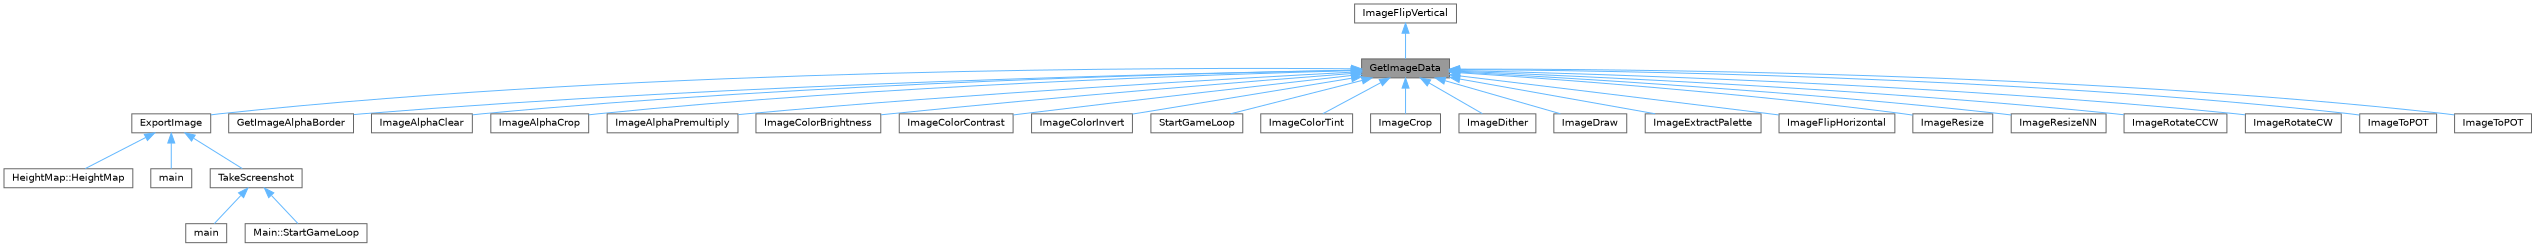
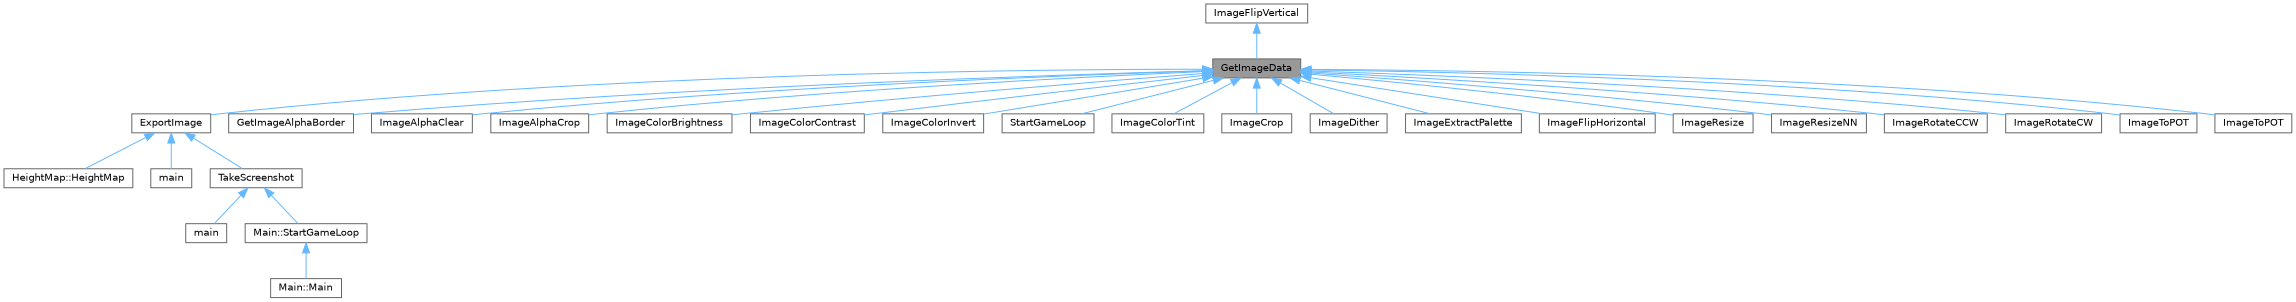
(673, 123) -> none
(1590, 123) -> none
none -> (306, 288)
